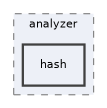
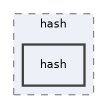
(54, 25) -> (54, 25)
